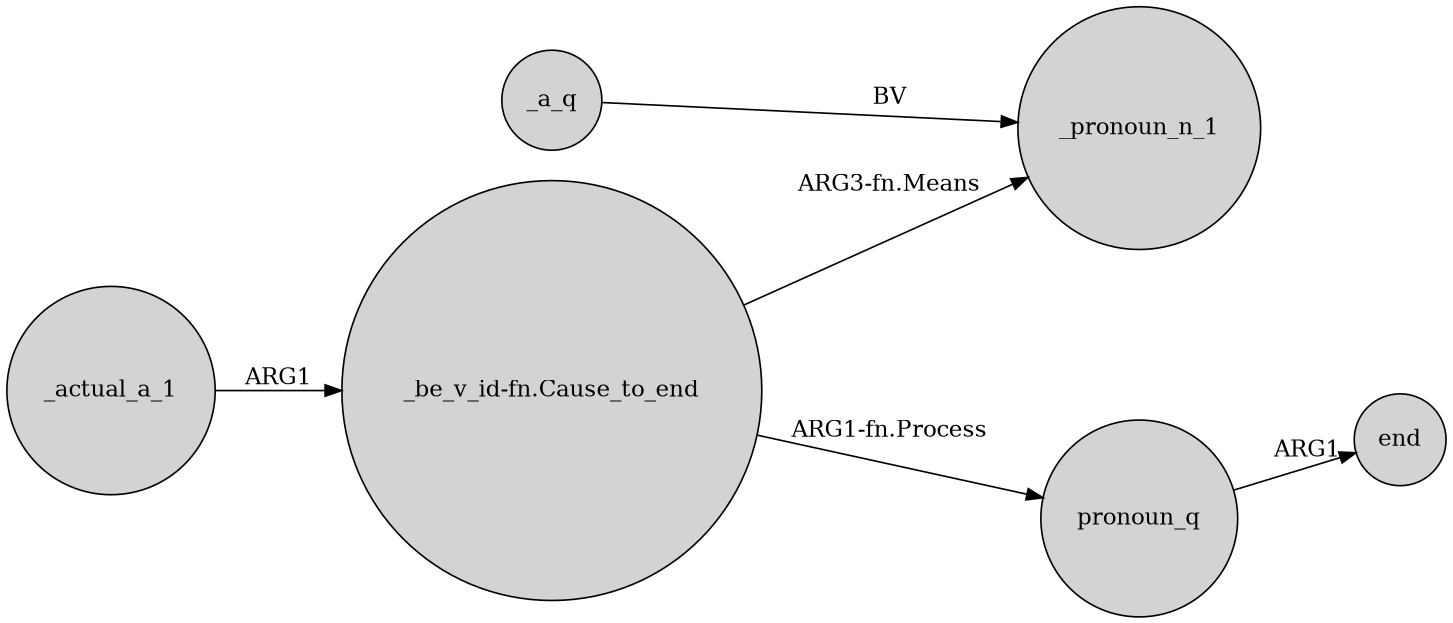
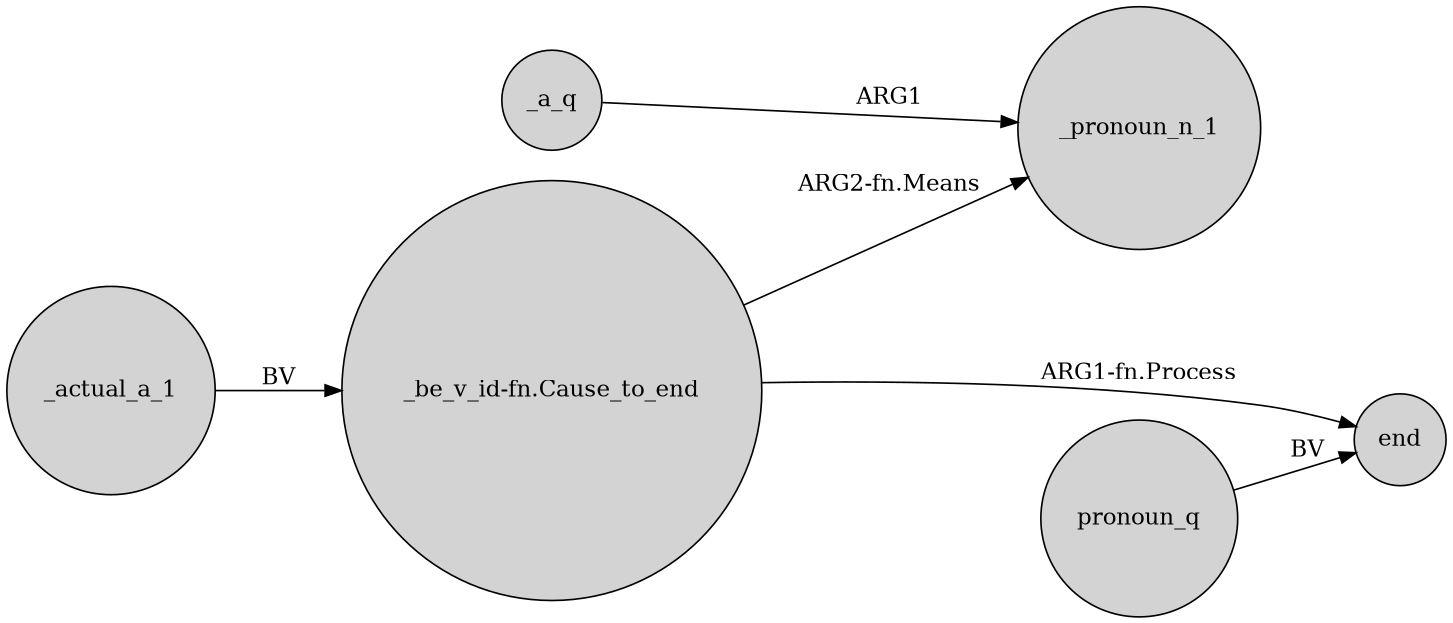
(890, 98) -> (890, 98)
(890, 185) -> (890, 185)
(279, 378) -> (279, 378)
(1308, 450) -> (1308, 450)
(892, 465) -> (1052, 387)
